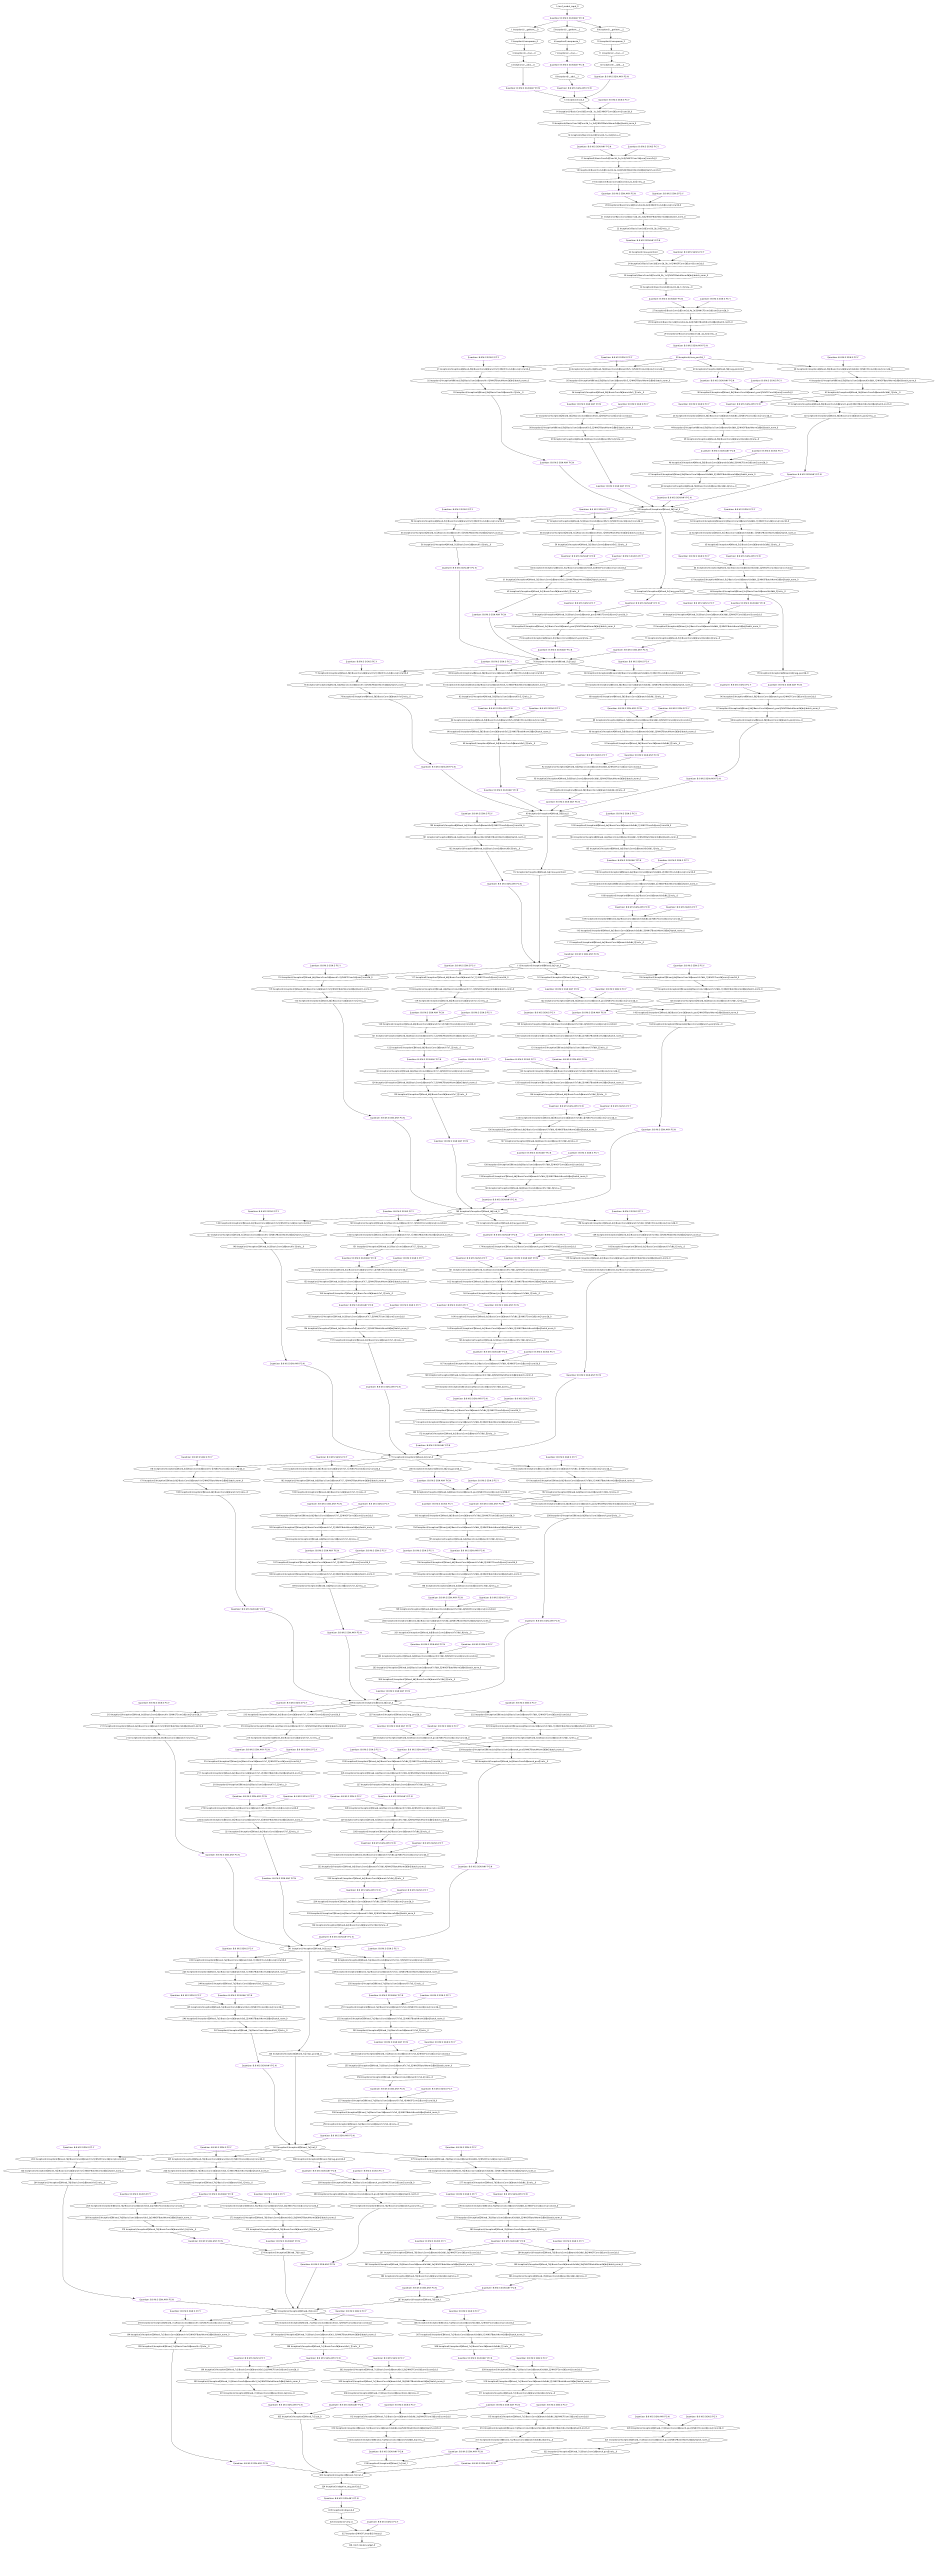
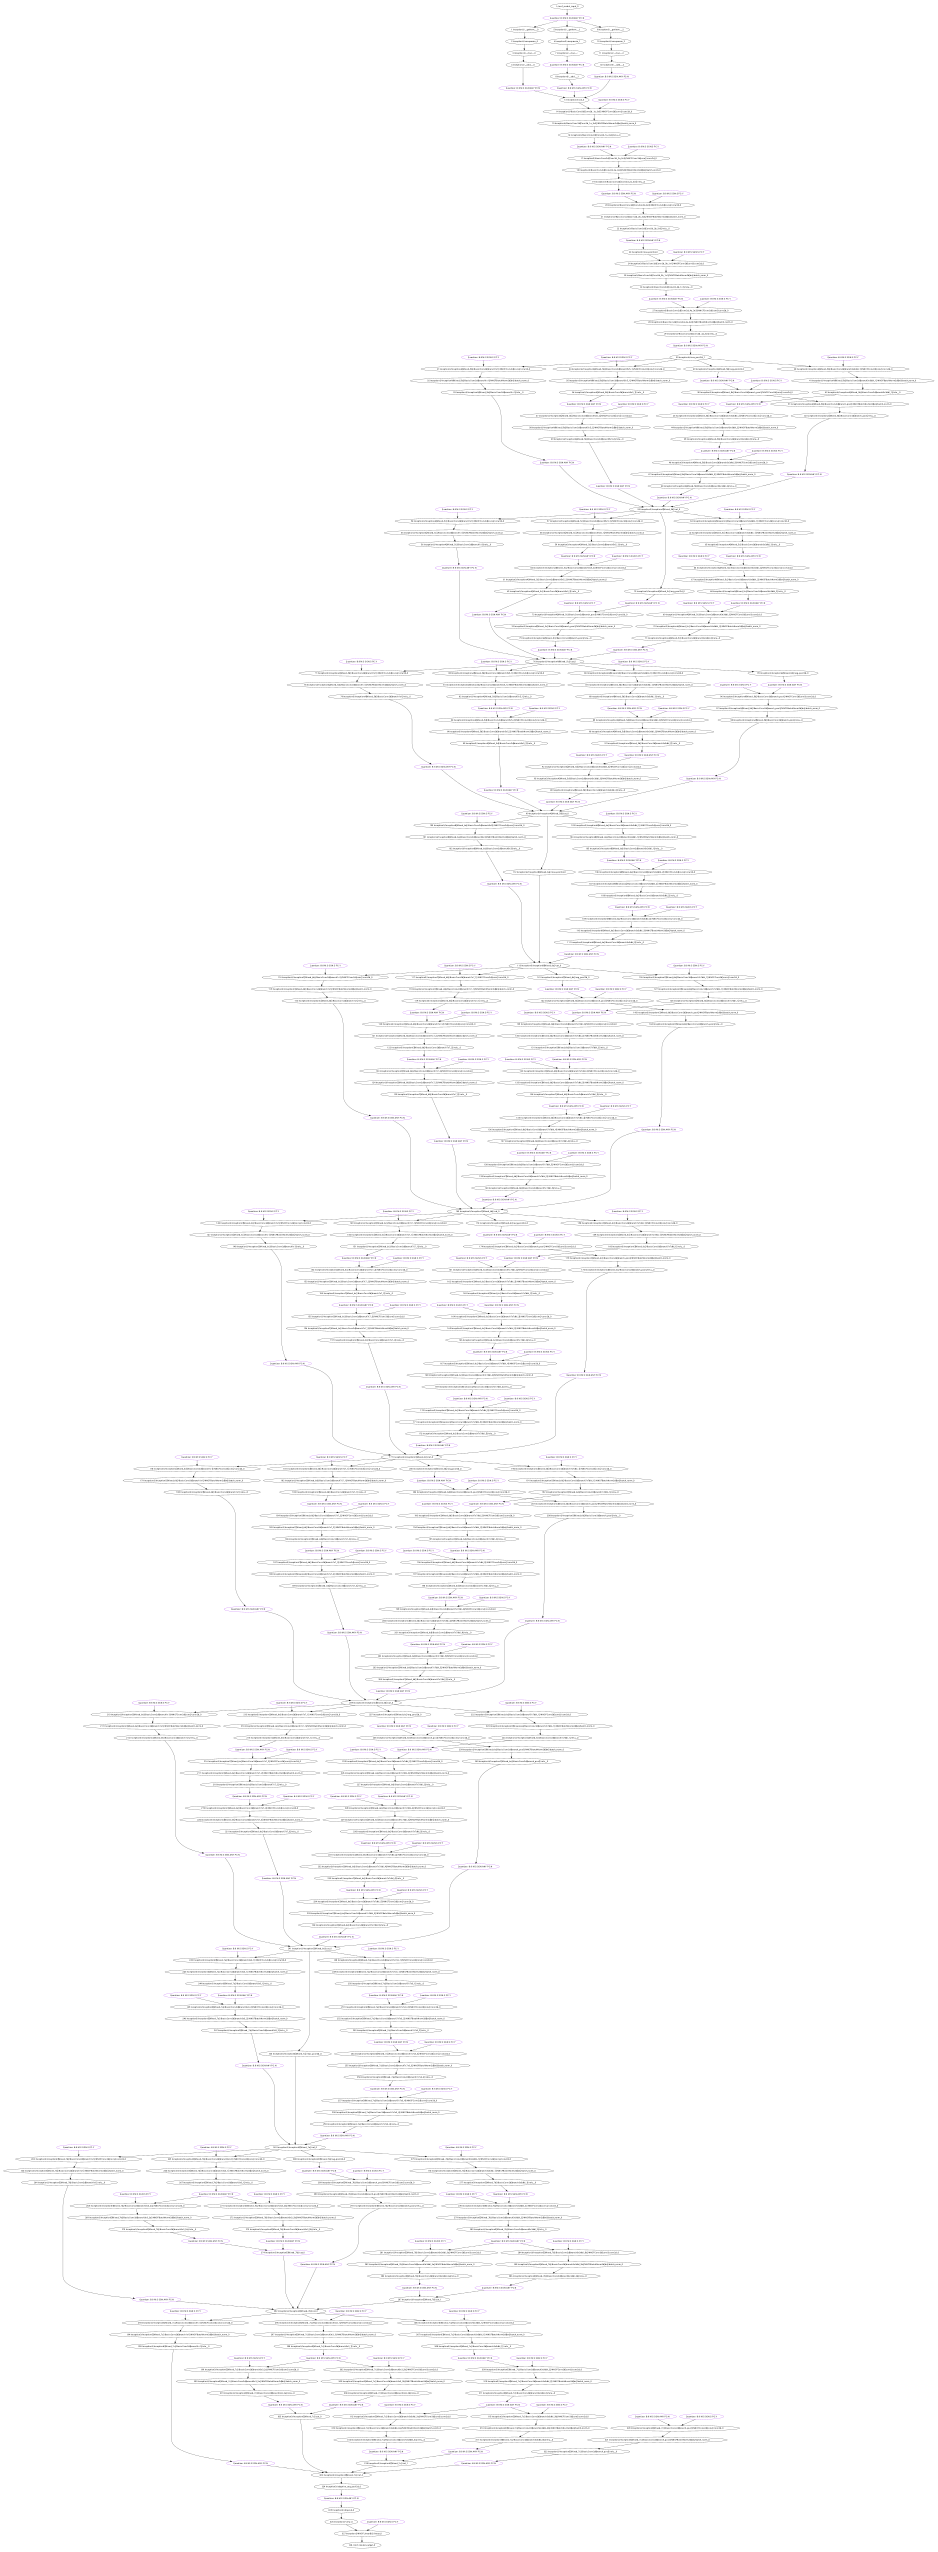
(691, 357) -> (691, 357)
(765, 597) -> (666, 667)
(283, 2253) -> (283, 2253)
